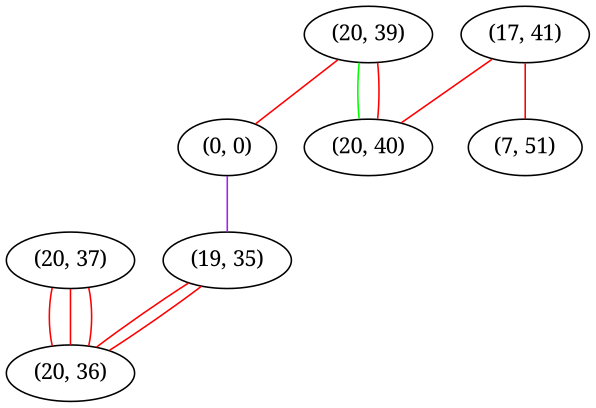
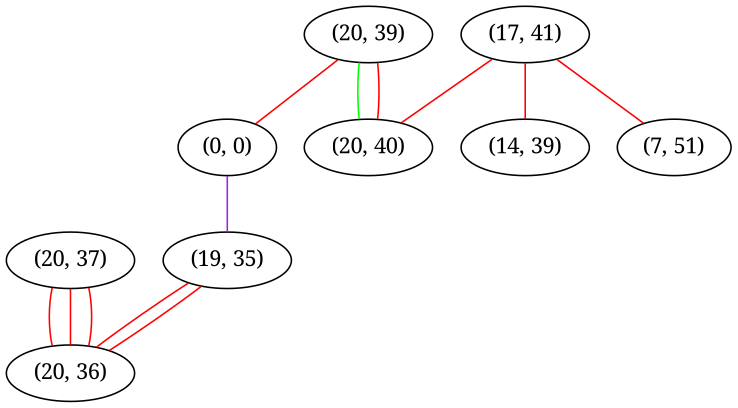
none -> (525, 147)
